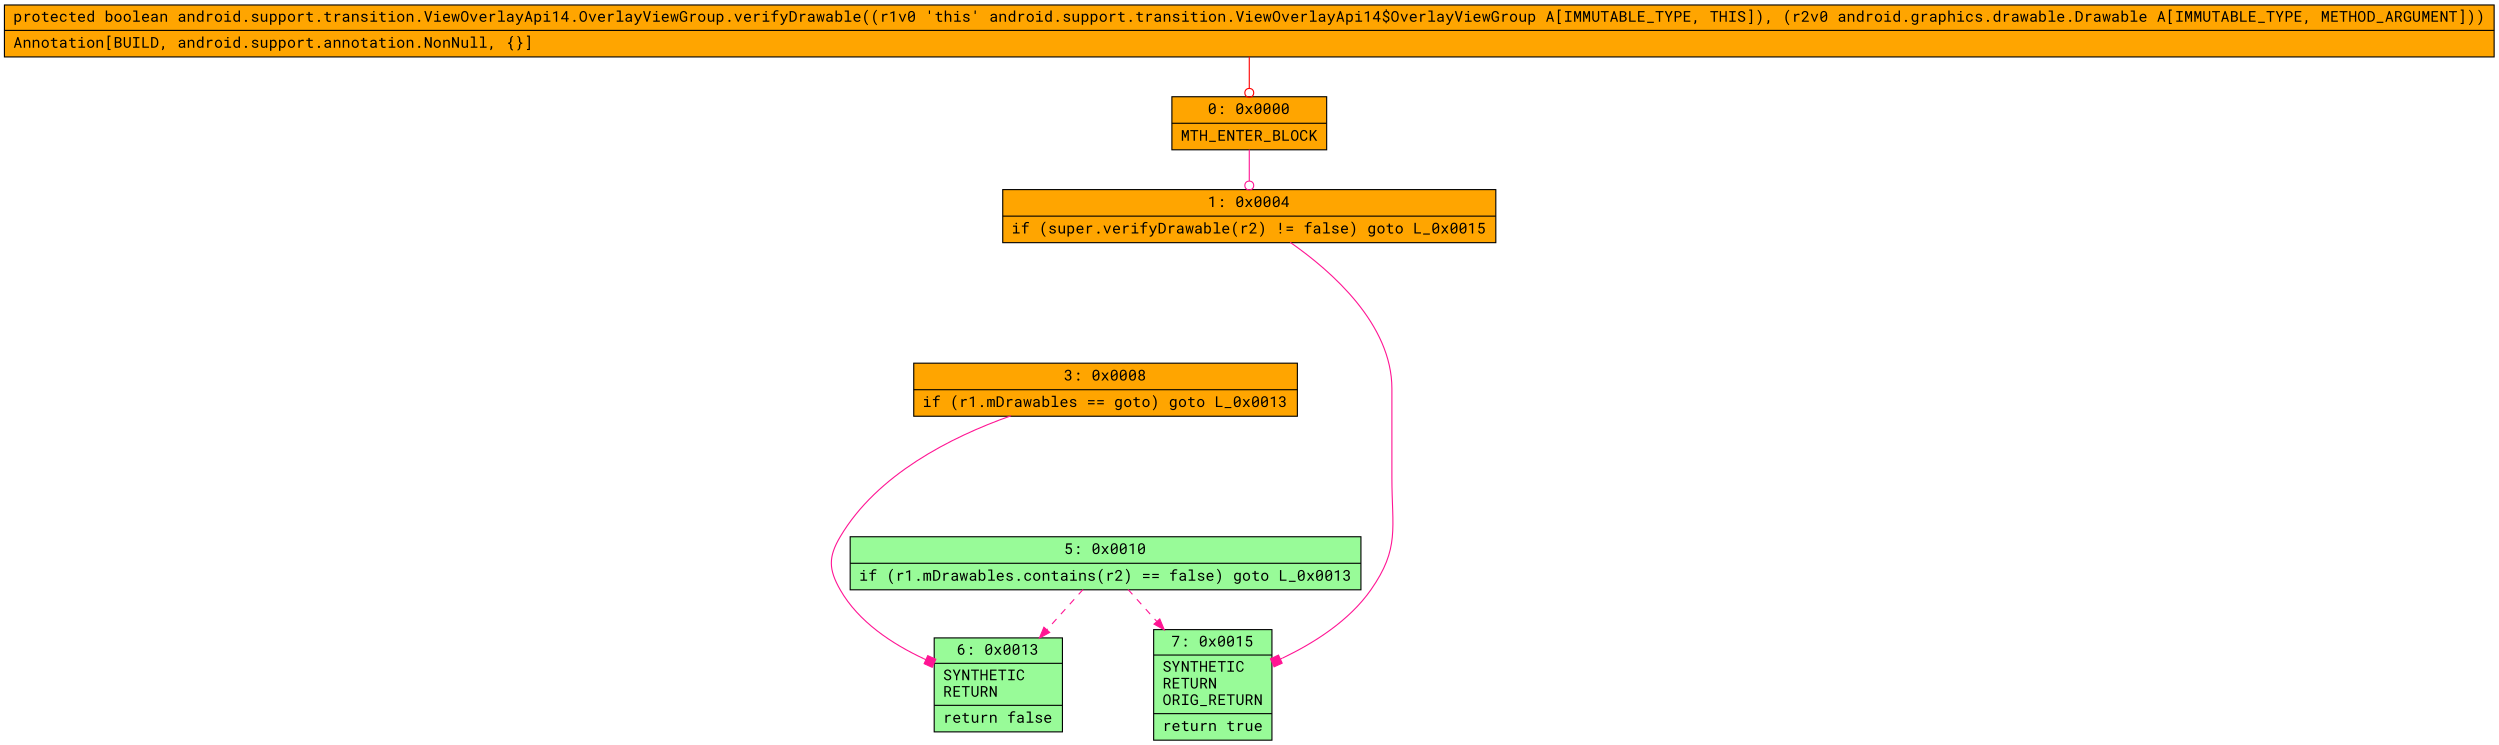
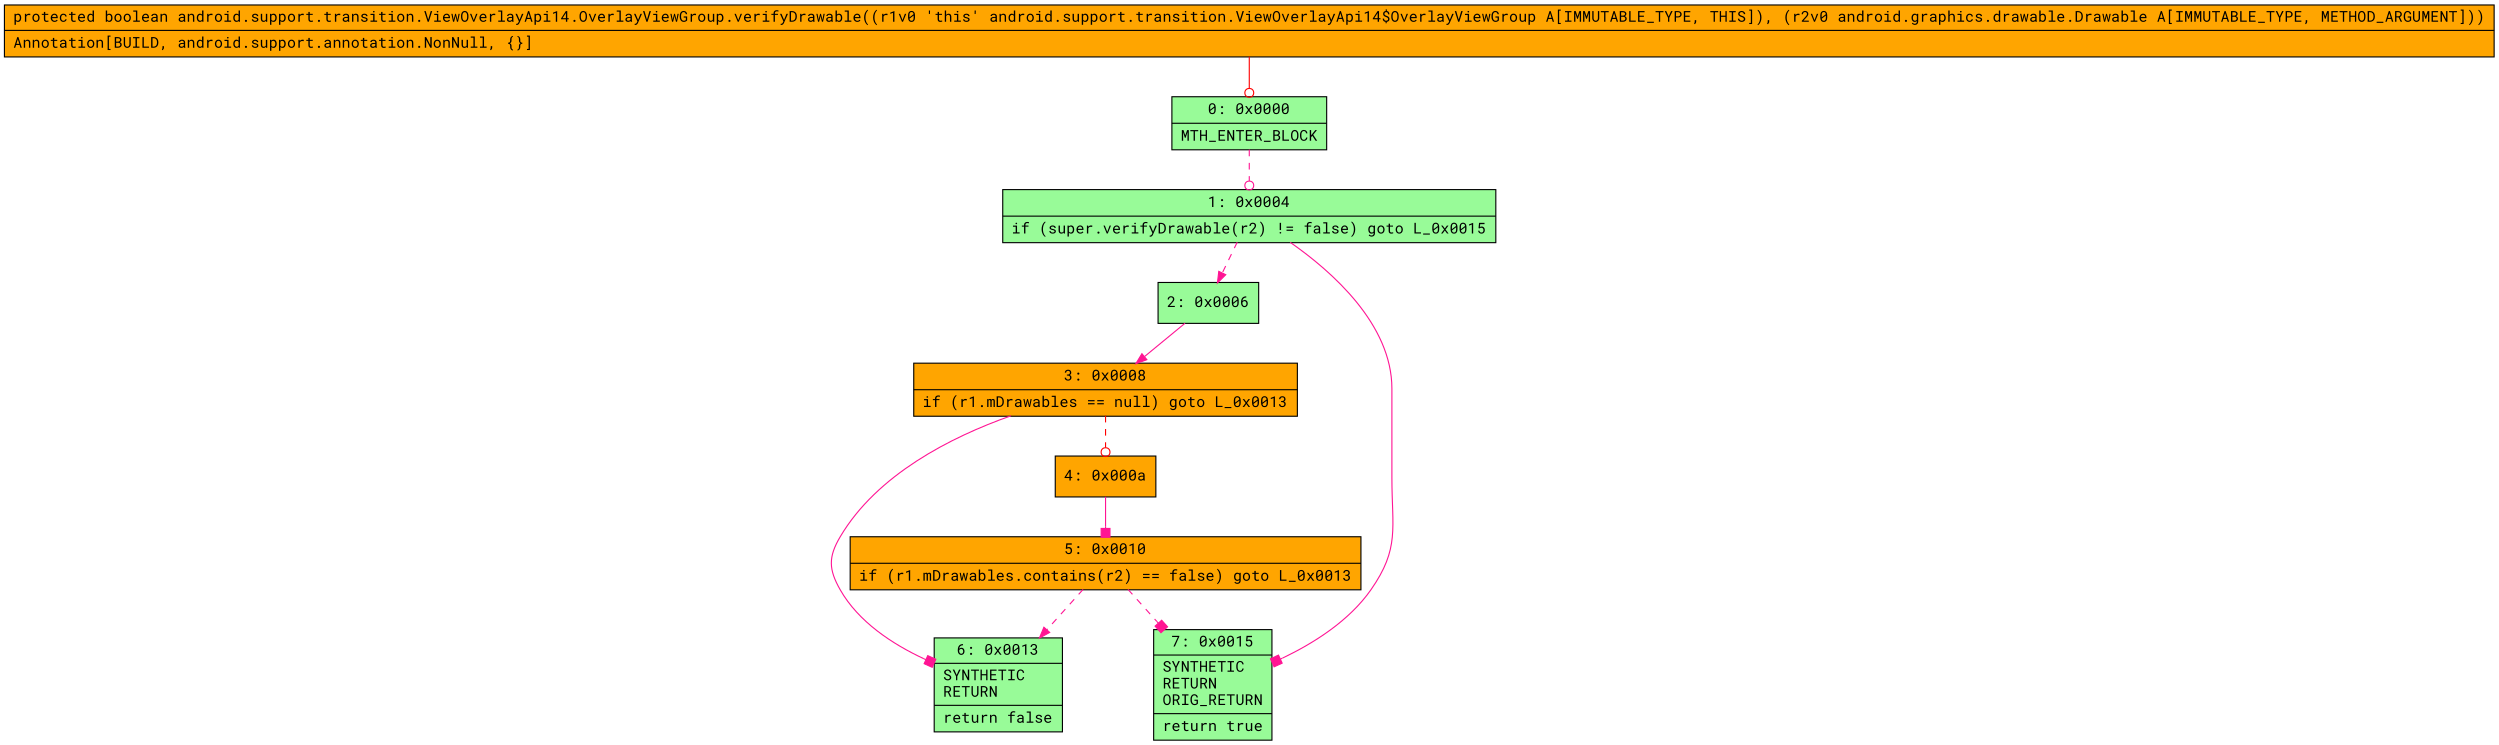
(1249, 123) -> (1249, 123)
(1249, 165) -> (1249, 165)
(1249, 216) -> (1249, 216)
none -> (1208, 303)
(1106, 402) -> (1106, 402)
none -> (1106, 476)
(1106, 563) -> (1106, 563)
(1142, 605) -> (1142, 605)
